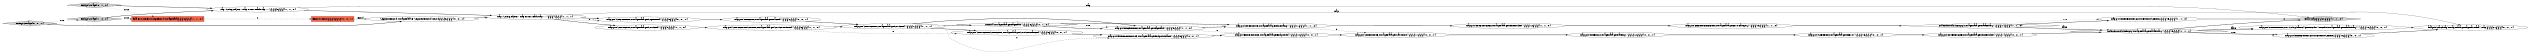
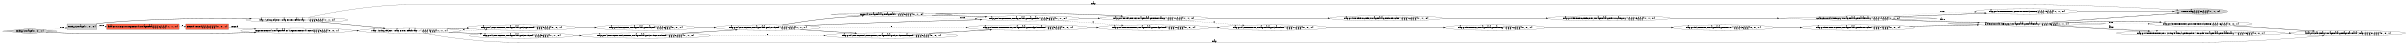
(94, 5) -> none
(94, 19) -> (82, 27)
(2323, 19) -> (2201, 11)
